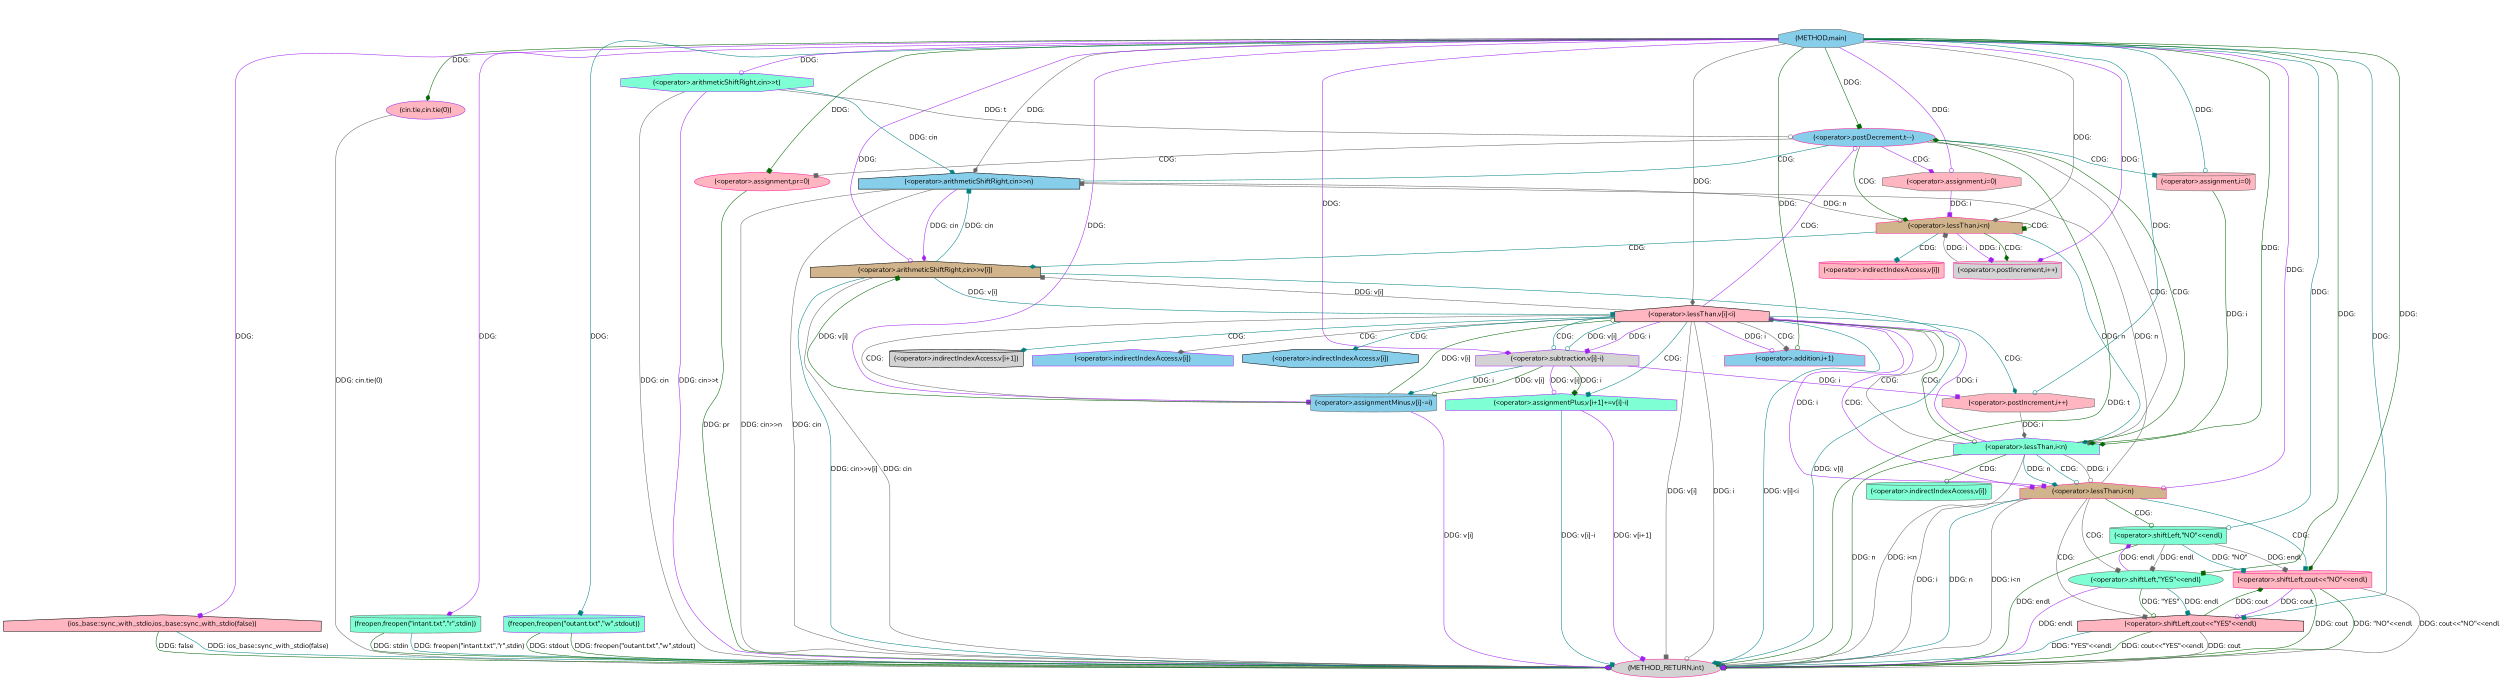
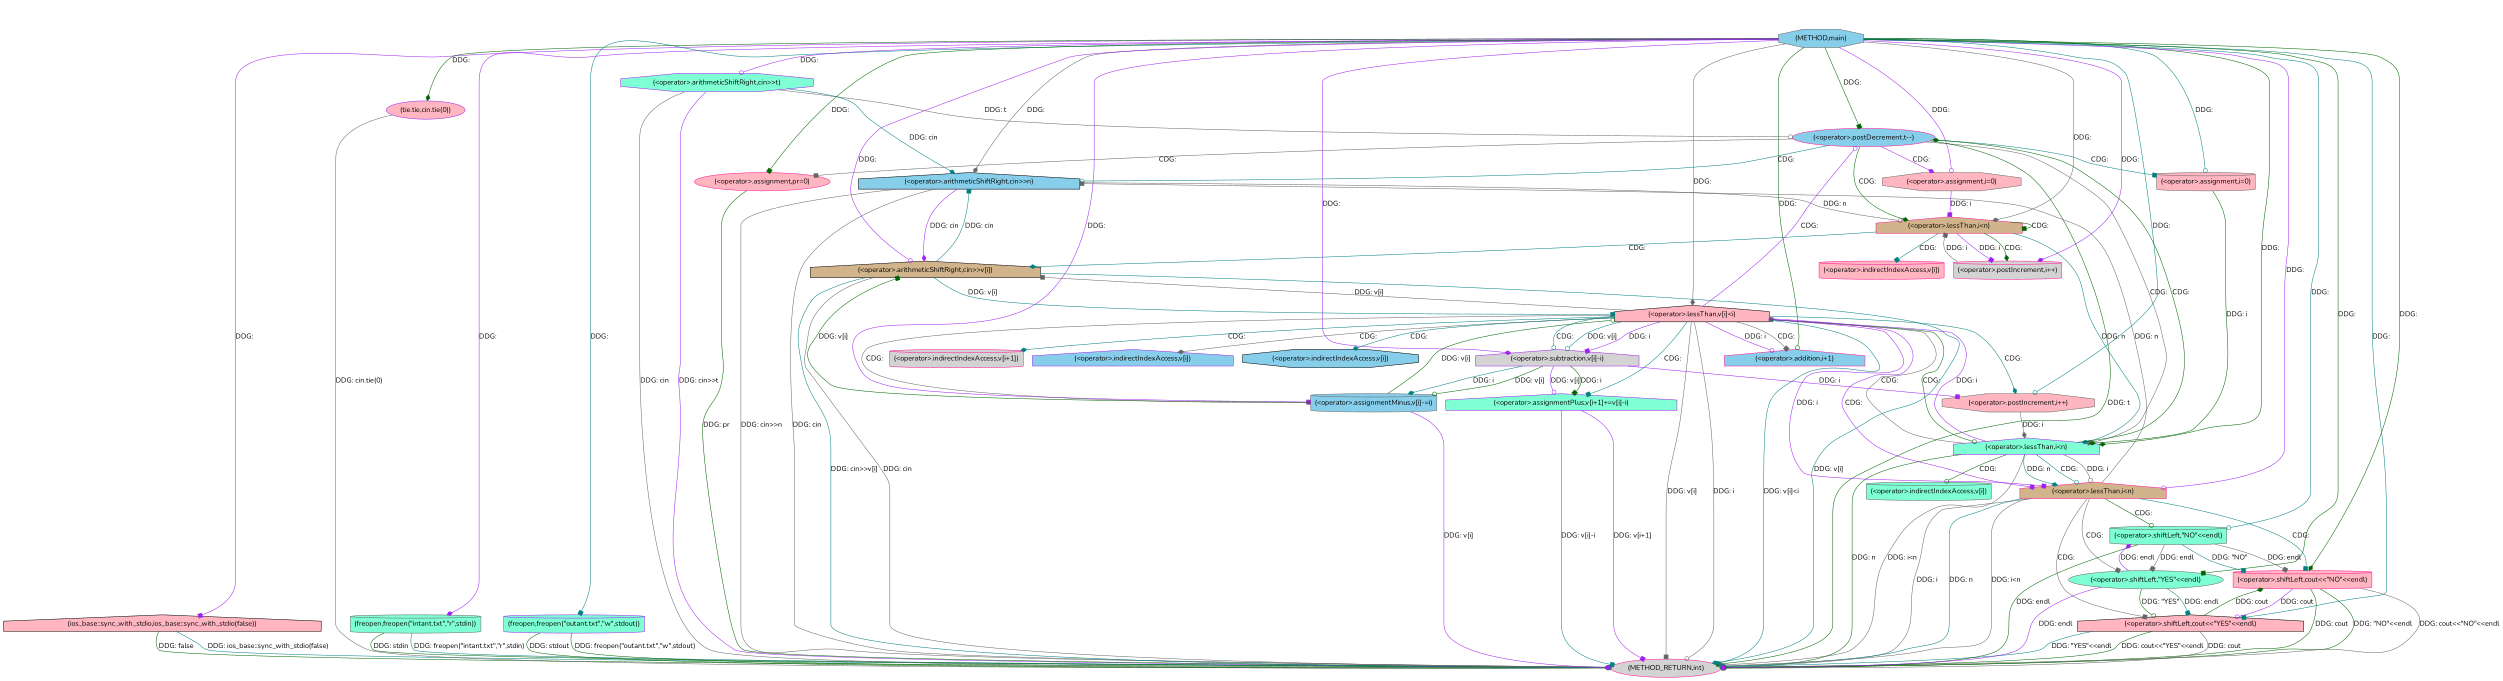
(426, 110) -> (426, 110)
(956, 359) -> (956, 359)
